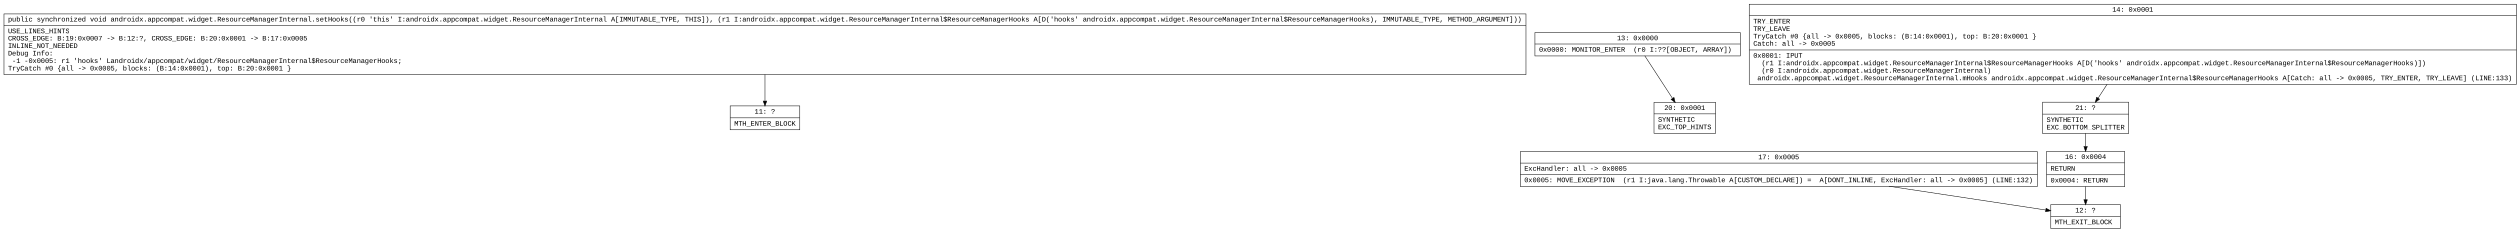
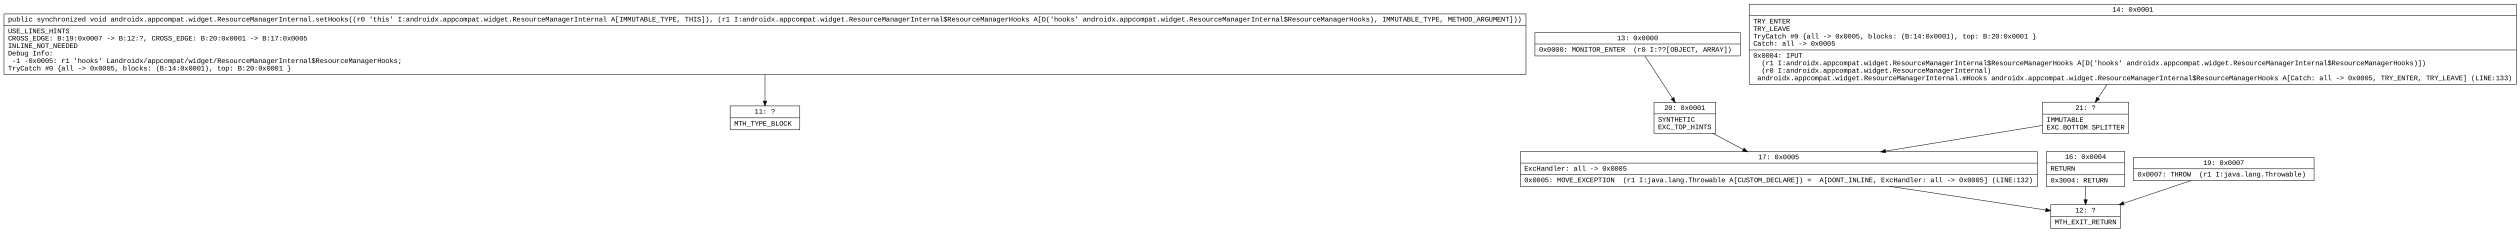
(1782, 56) -> (1782, 56)
(2065, 120) -> (2065, 120)
(765, 124) -> (763, 124)
(2086, 140) -> (1964, 138)
none -> (1728, 141)
none -> (2224, 169)
(2086, 180) -> (2086, 180)
(2084, 222) -> (2086, 222)
